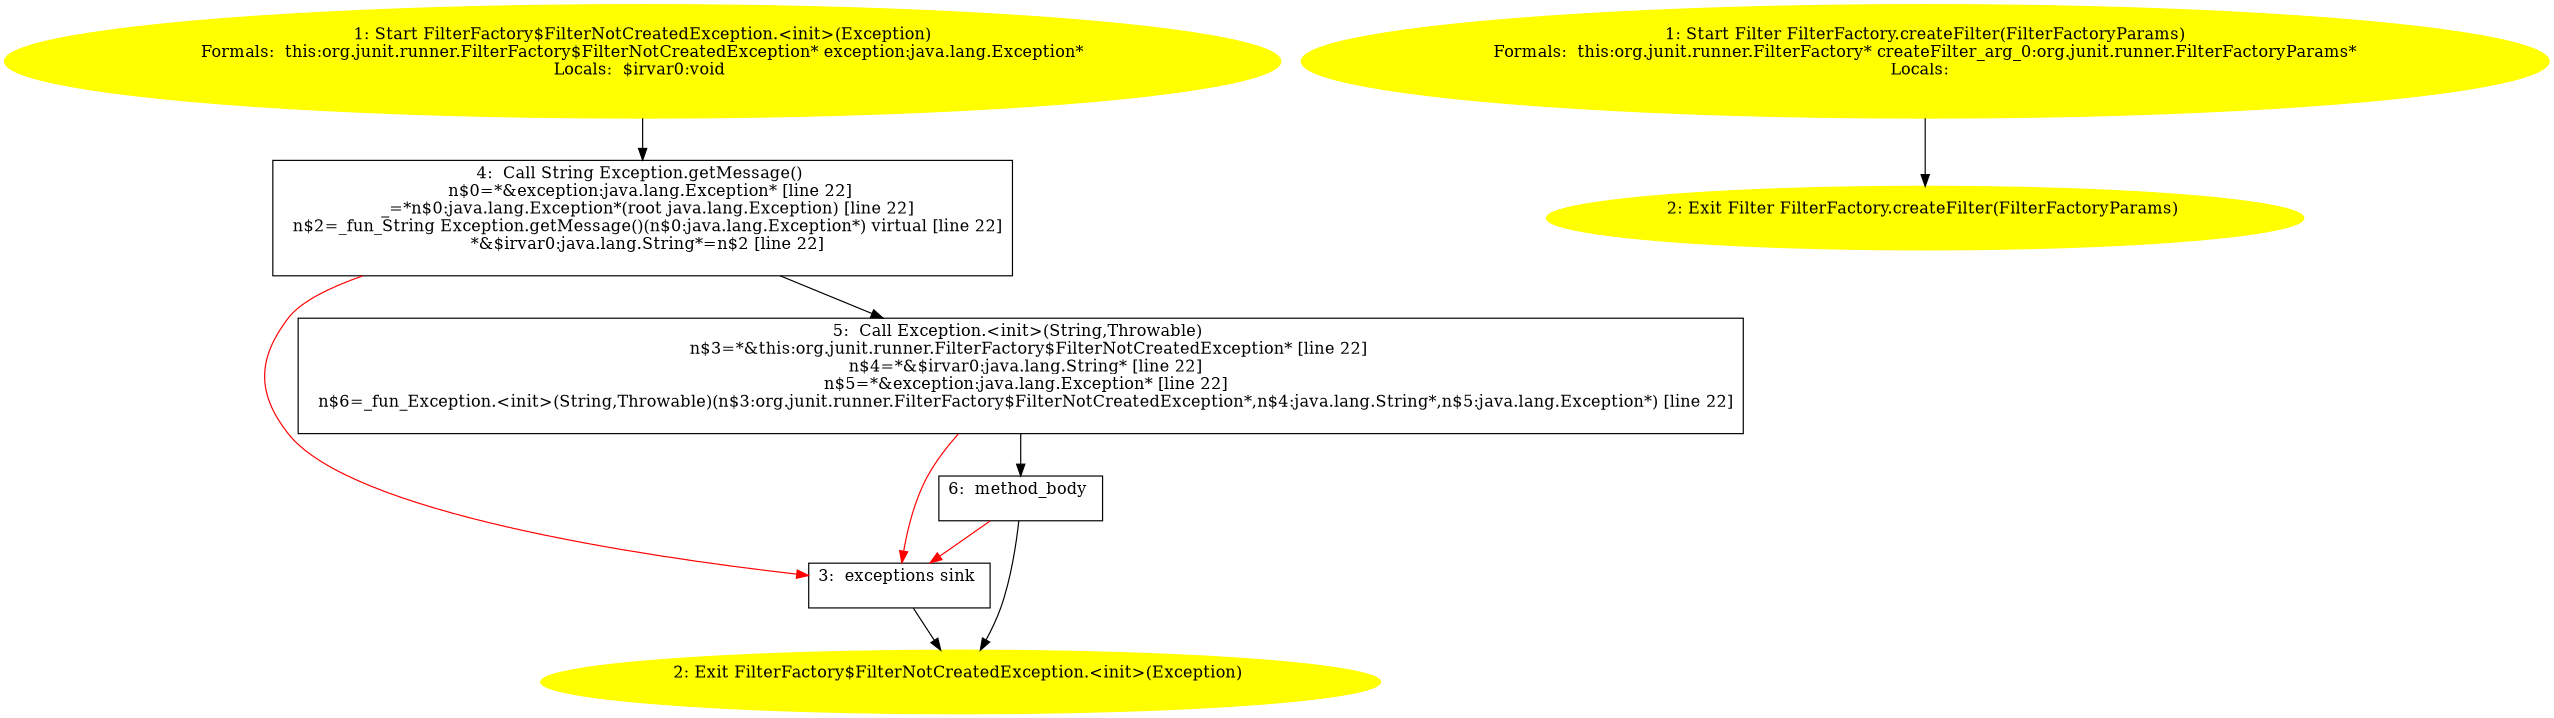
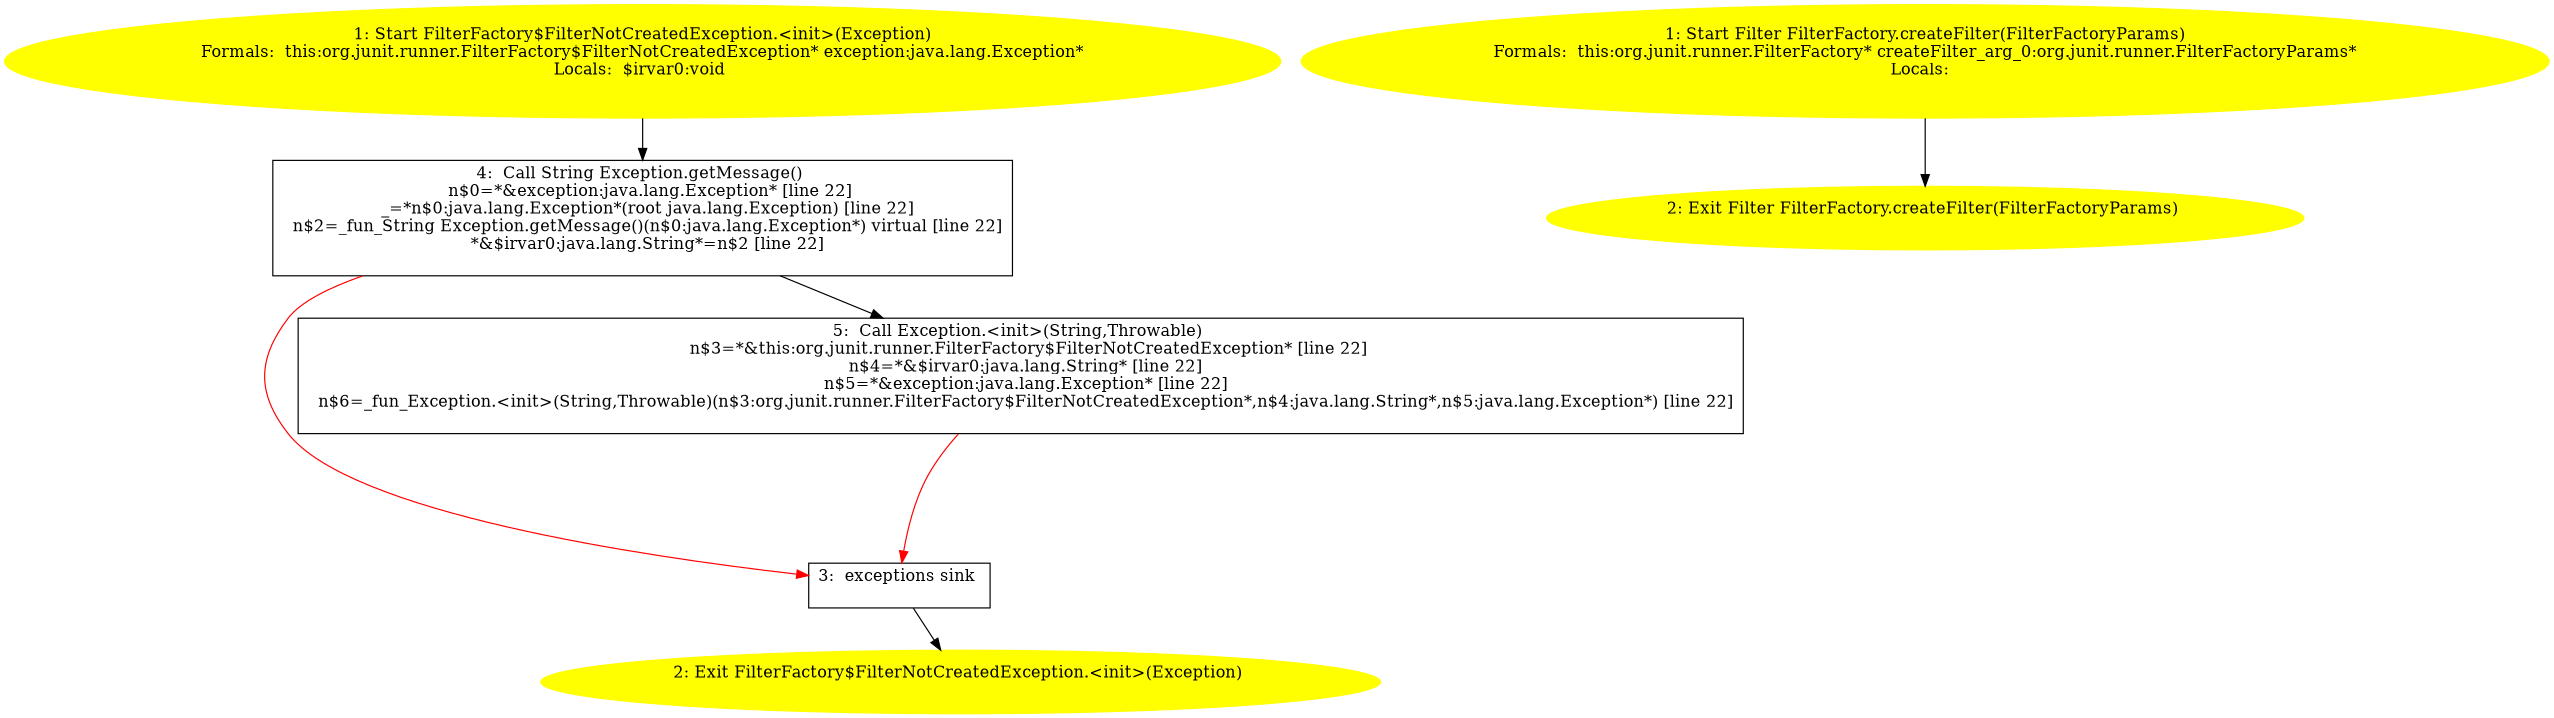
(1021, 498) -> none
